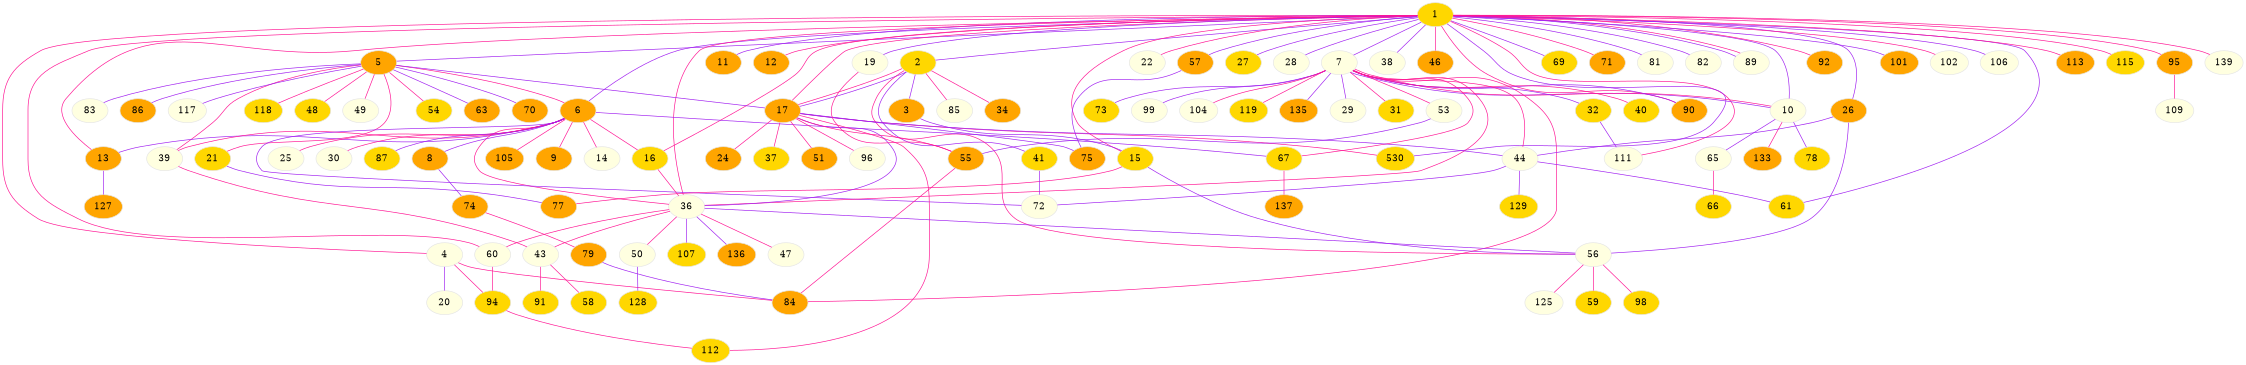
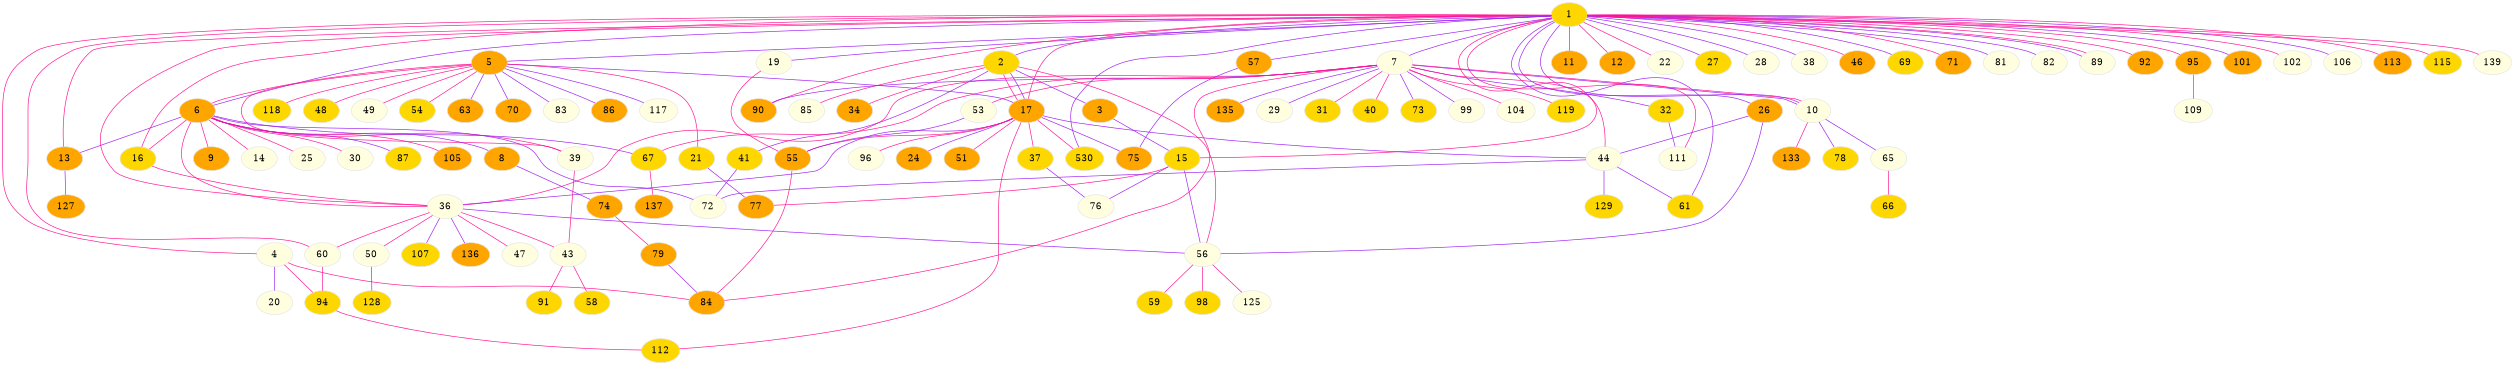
(753, 135) -> (966, 136)
none -> (1096, 207)
